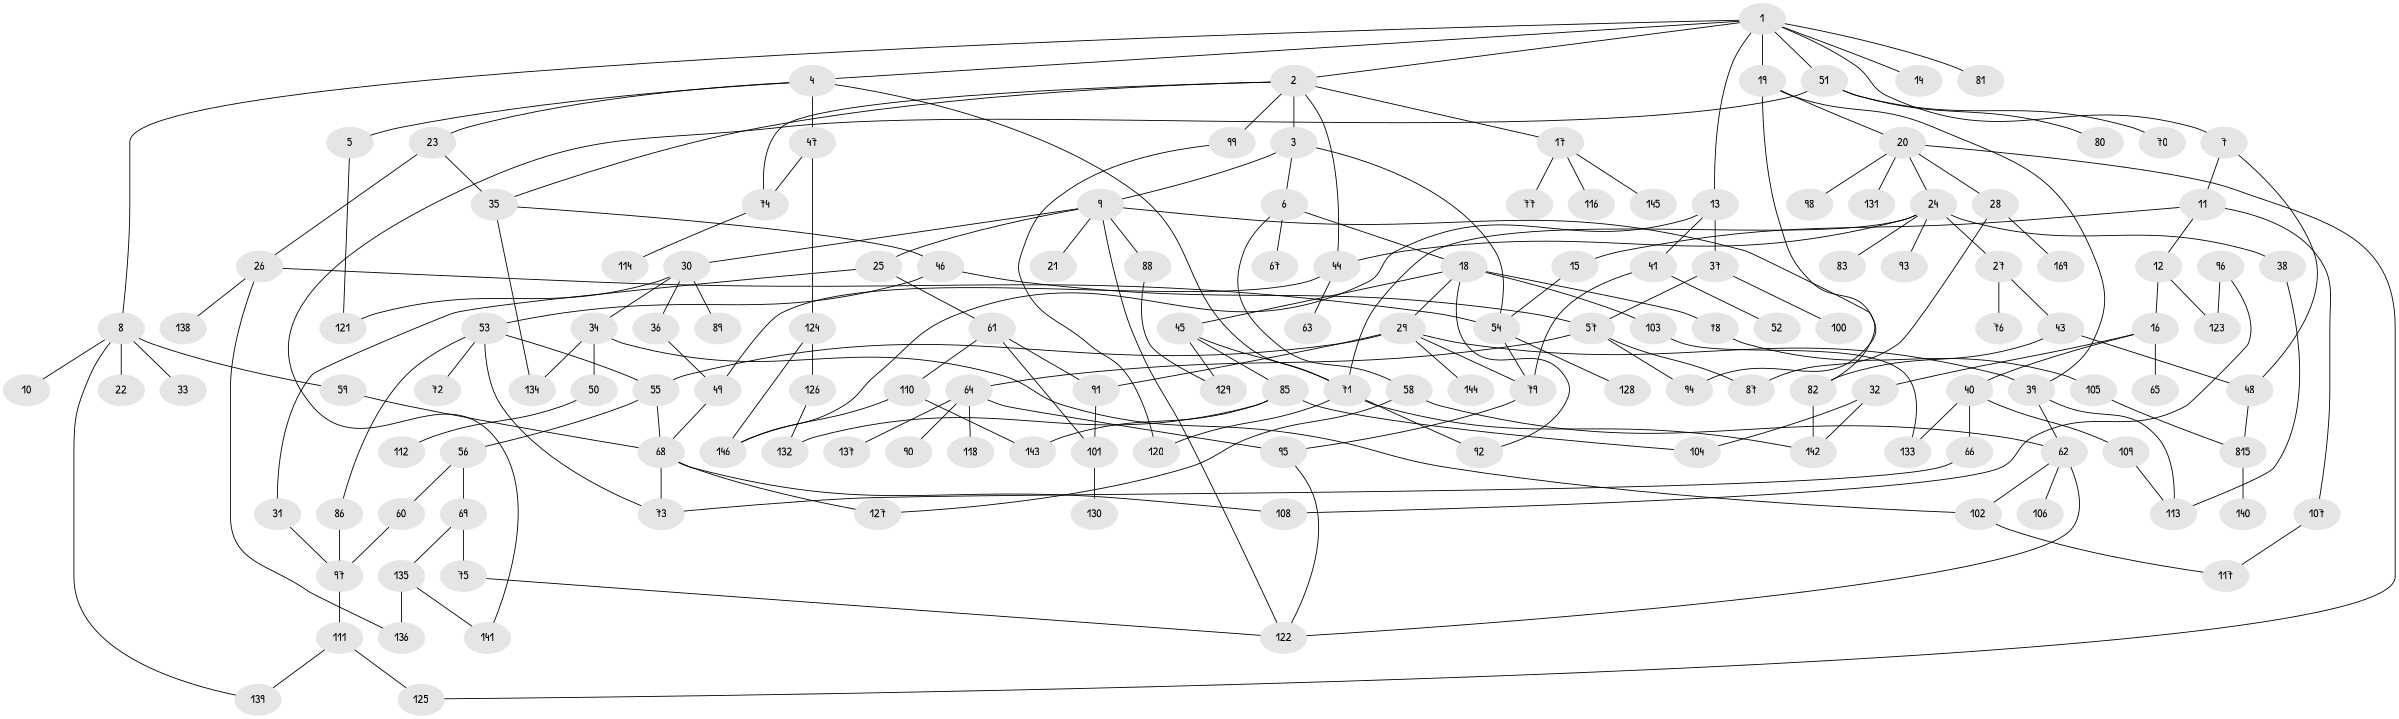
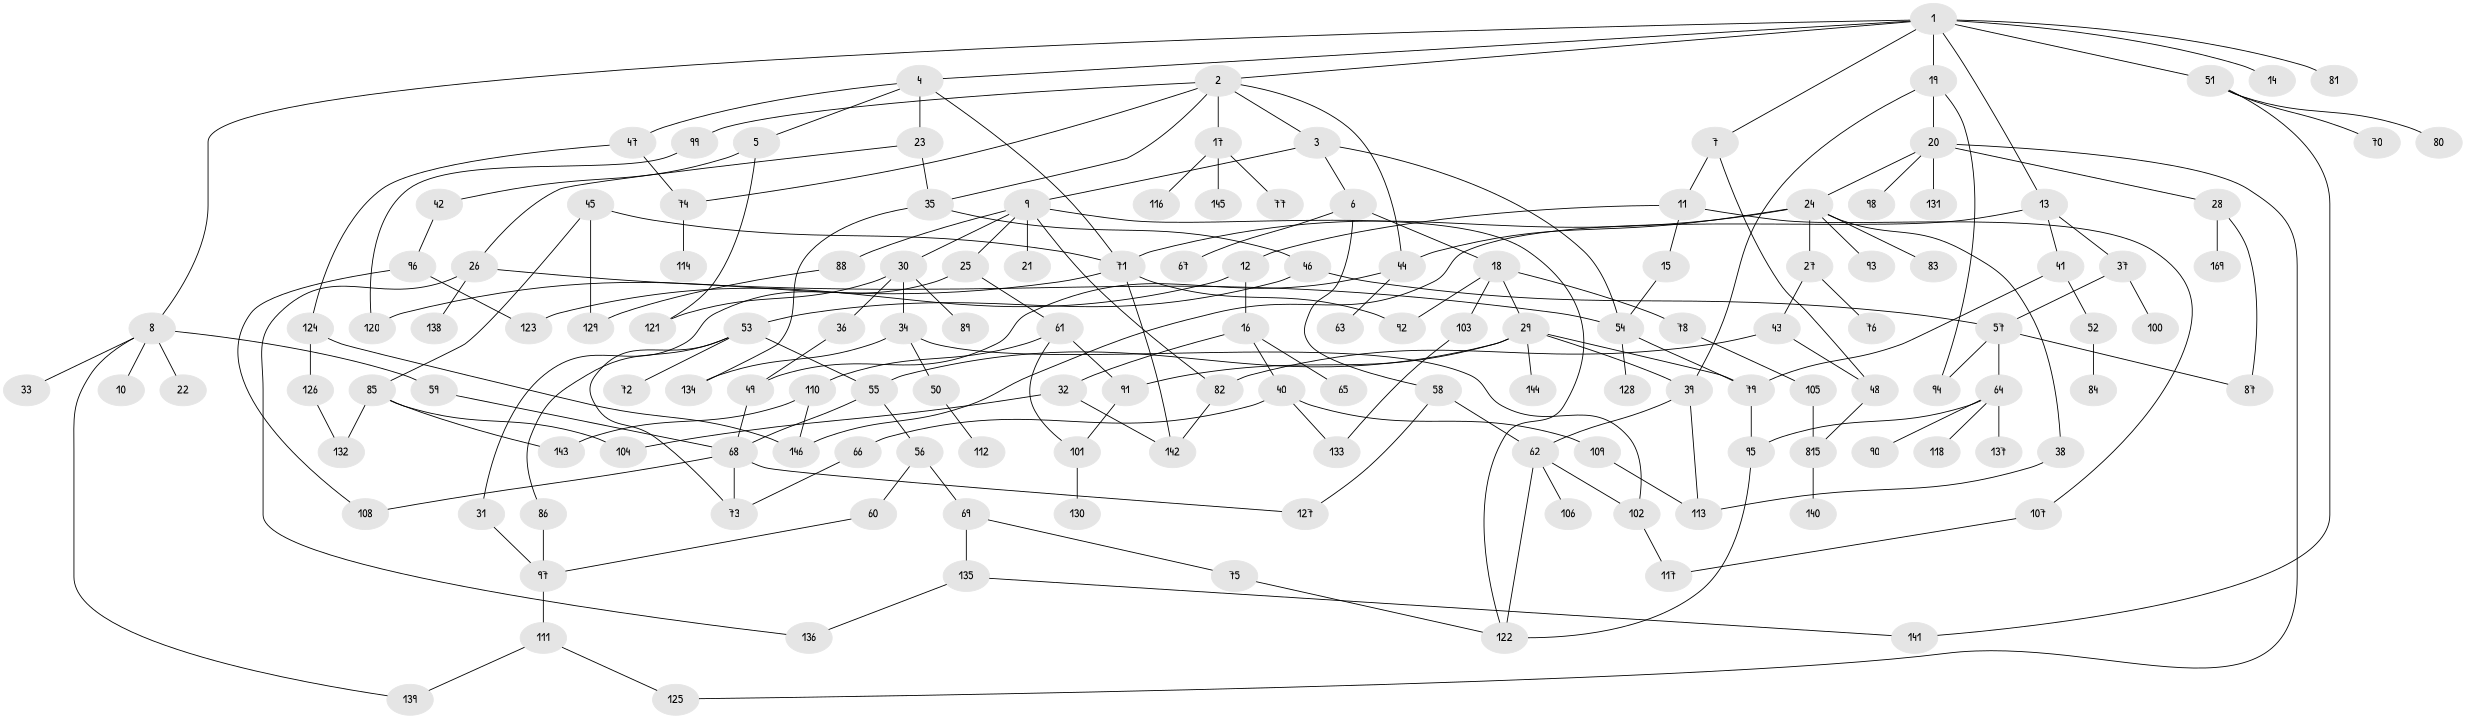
none -> (439, 205)
(1370, 287) -> none
none -> (2093, 390)
